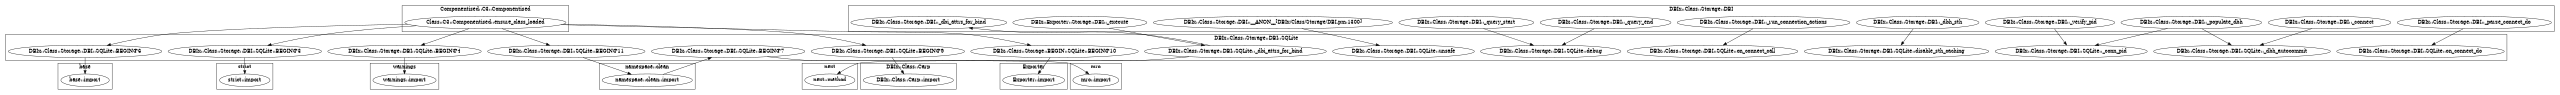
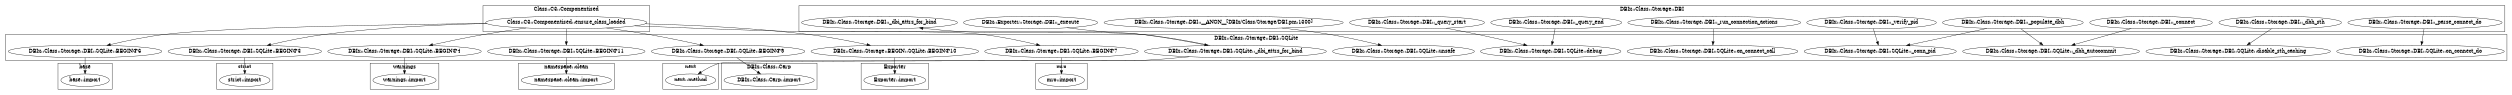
(485, 10) -> (566, 10)
(686, 67) -> (836, 32)
